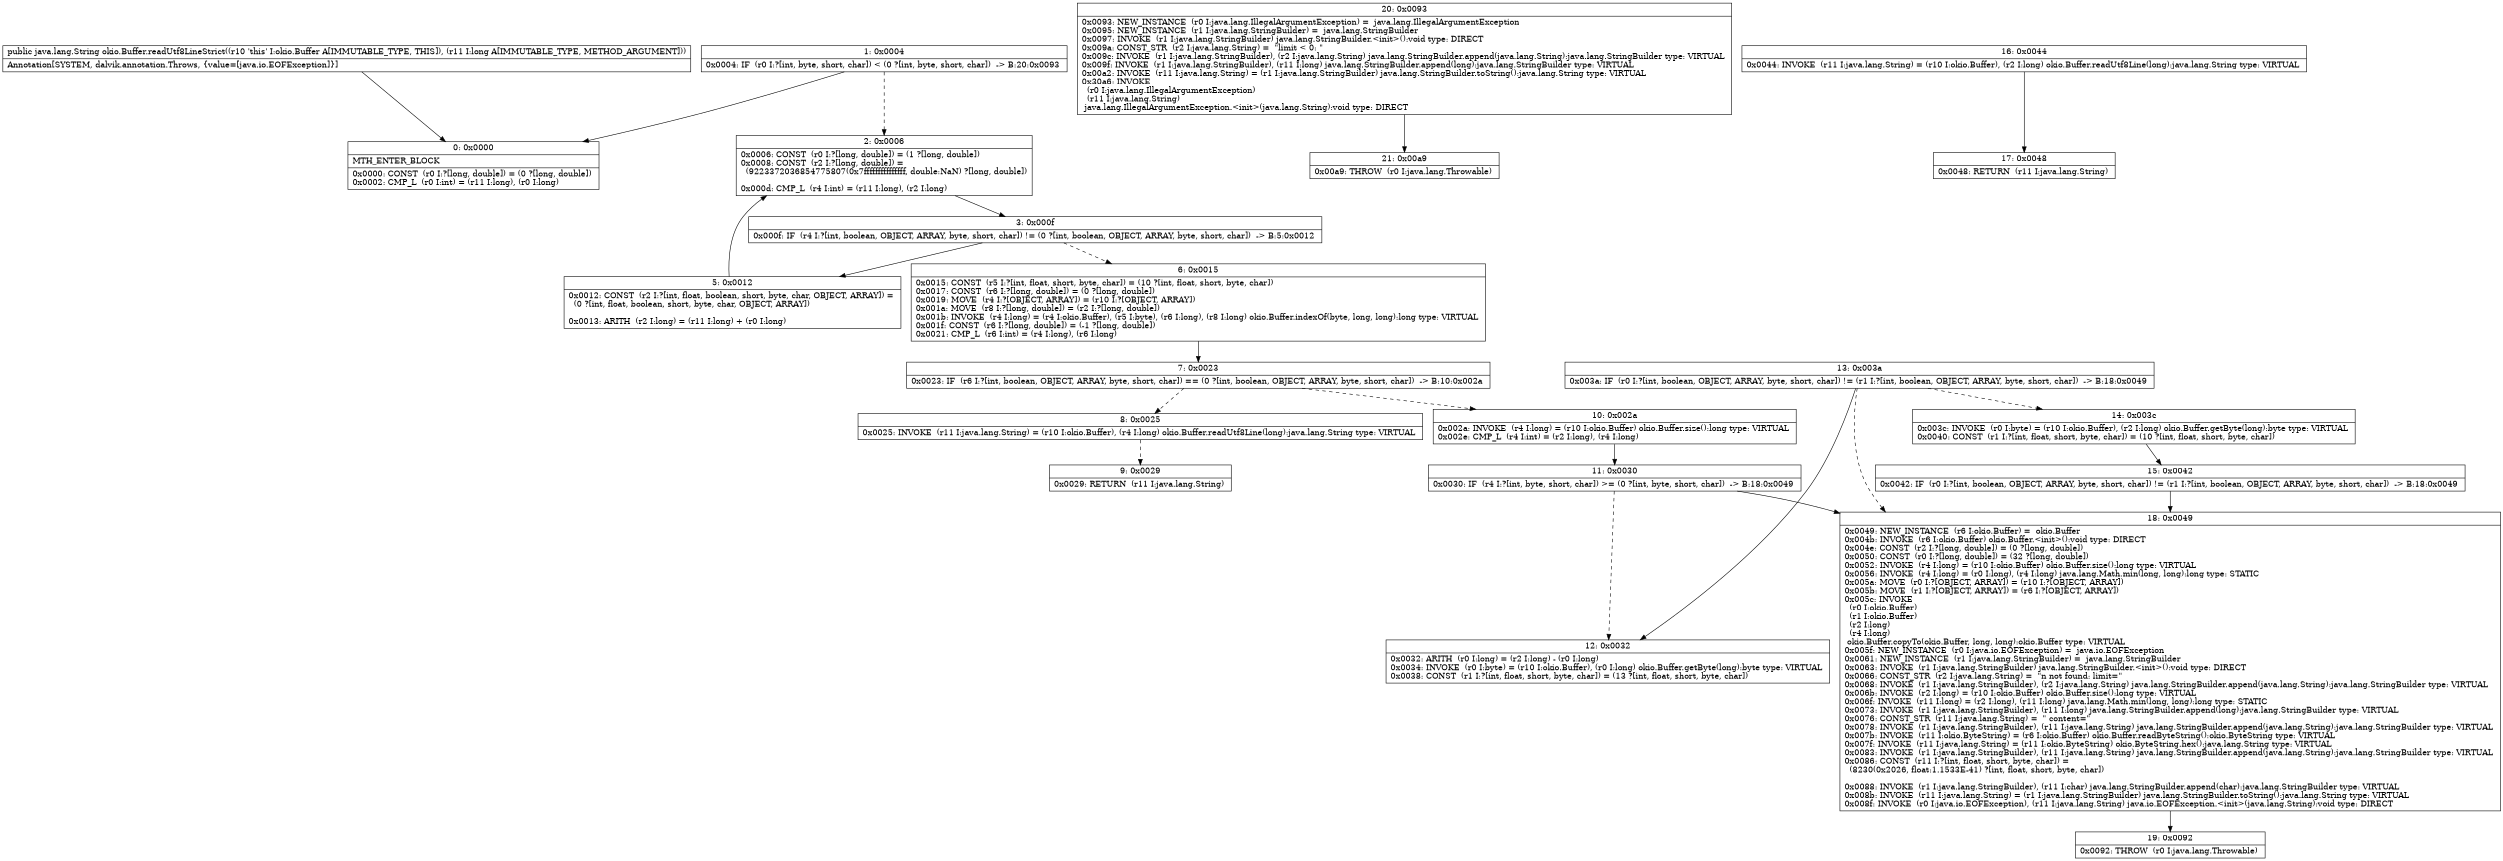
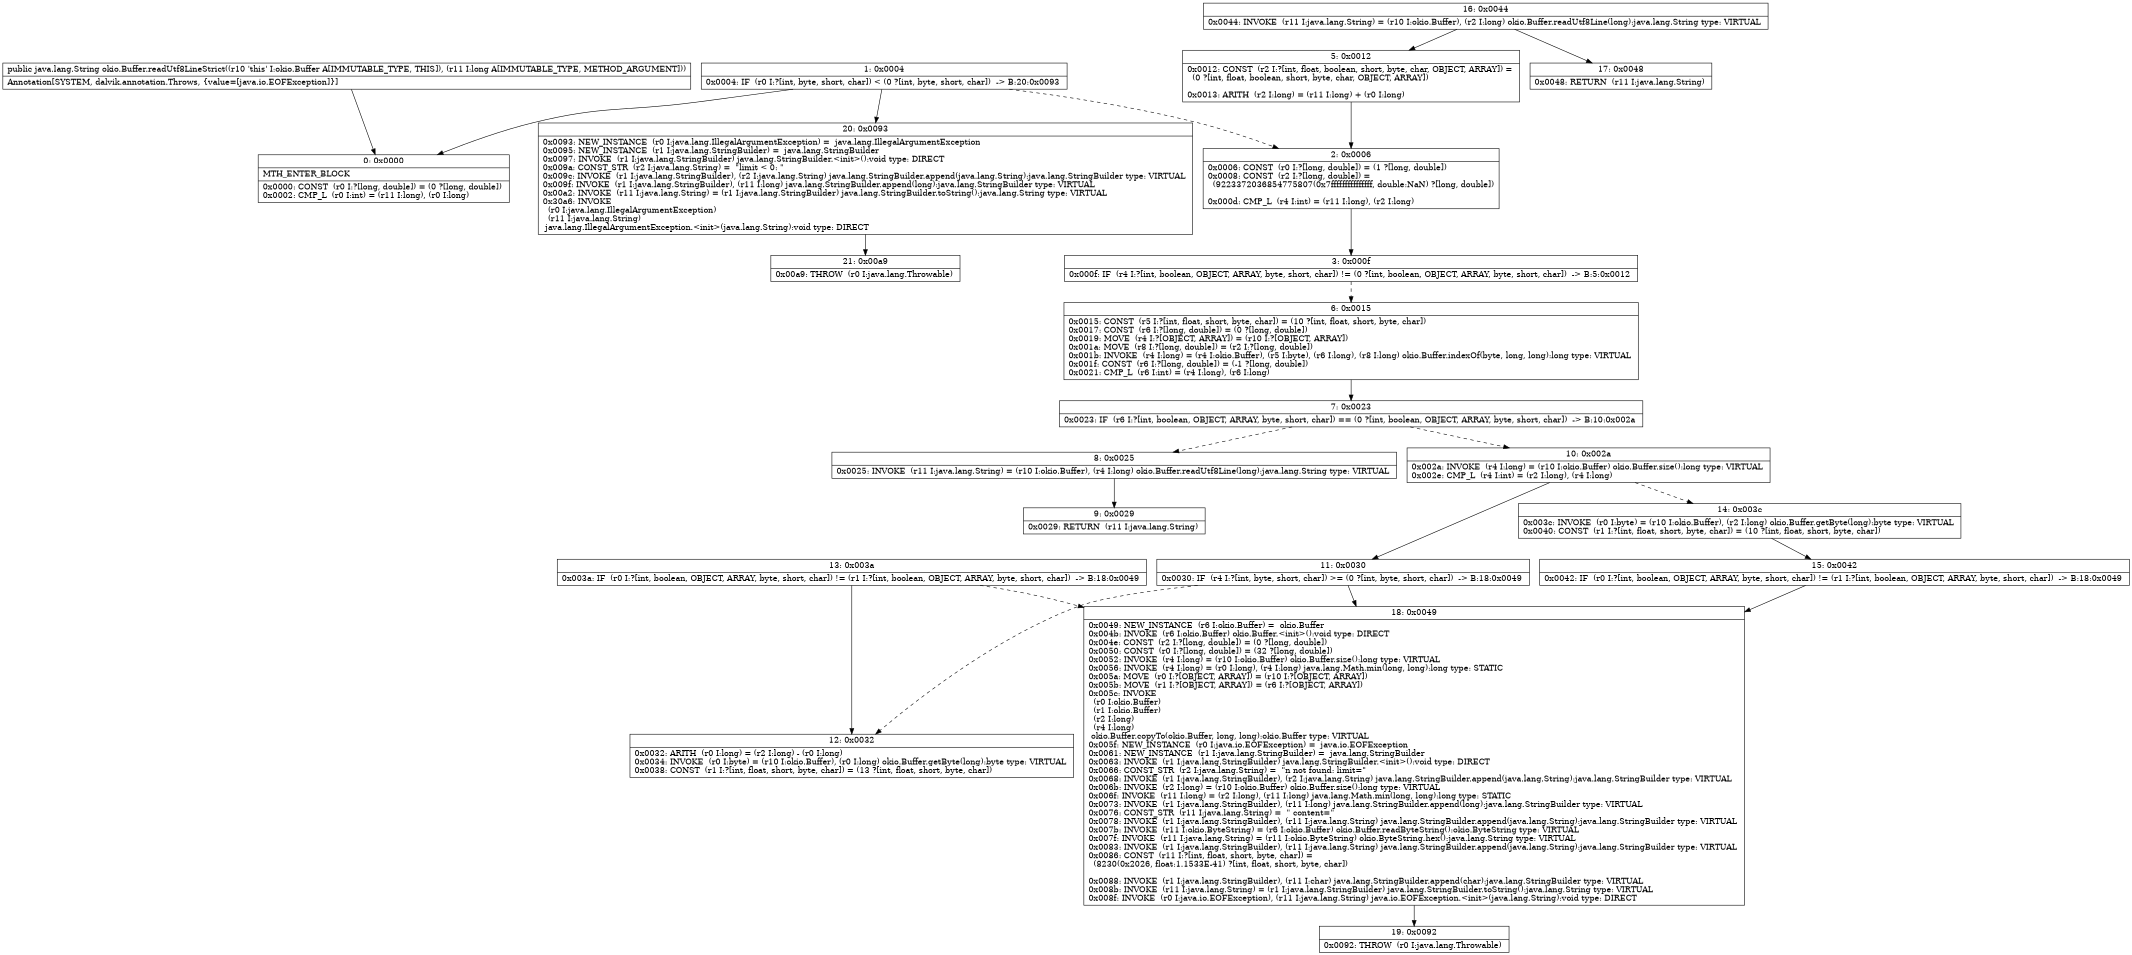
none -> (879, 103)
(914, 259) -> (1436, 39)
(1982, 398) -> (1661, 492)
(1140, 449) -> (1114, 490)
